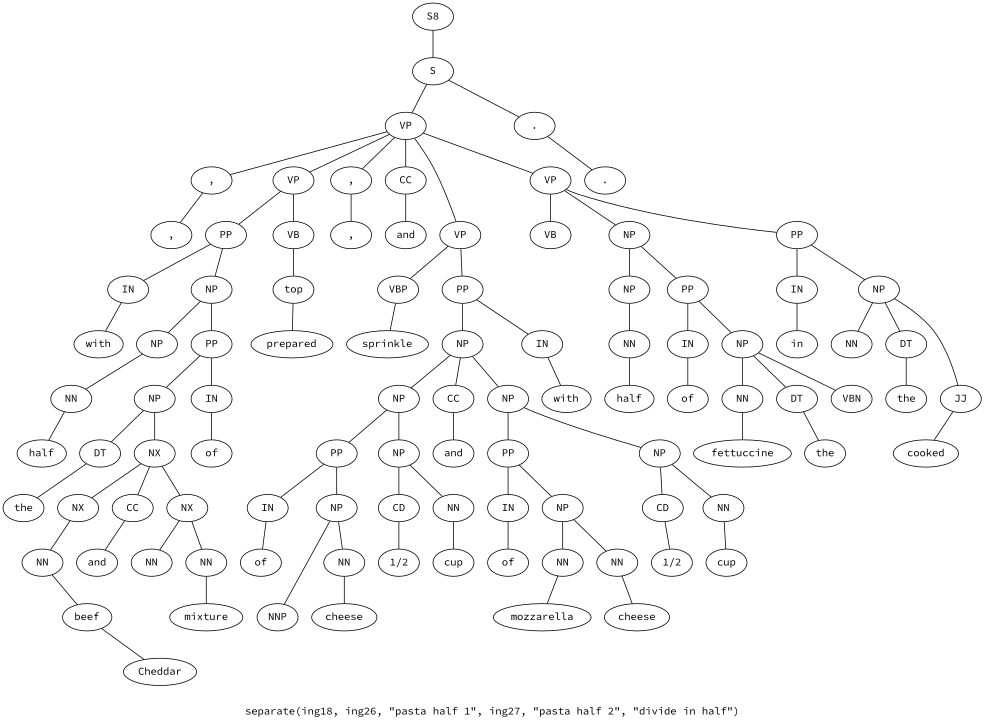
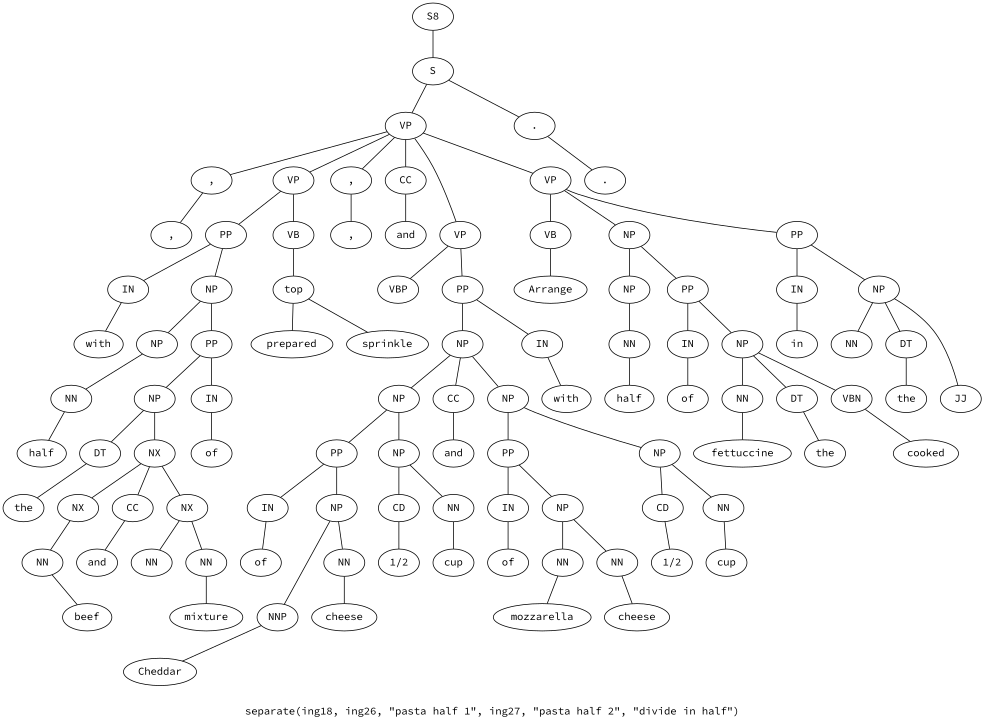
none -> (551, 290)
(393, 317) -> (338, 316)
(944, 426) -> (888, 425)
(123, 644) -> (222, 643)
